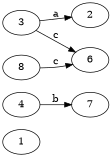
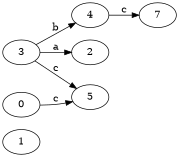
none -> (53, 35)
(90, 60) -> (90, 97)
(21, 68) -> (21, 105)
(56, 100) -> (124, 10)
